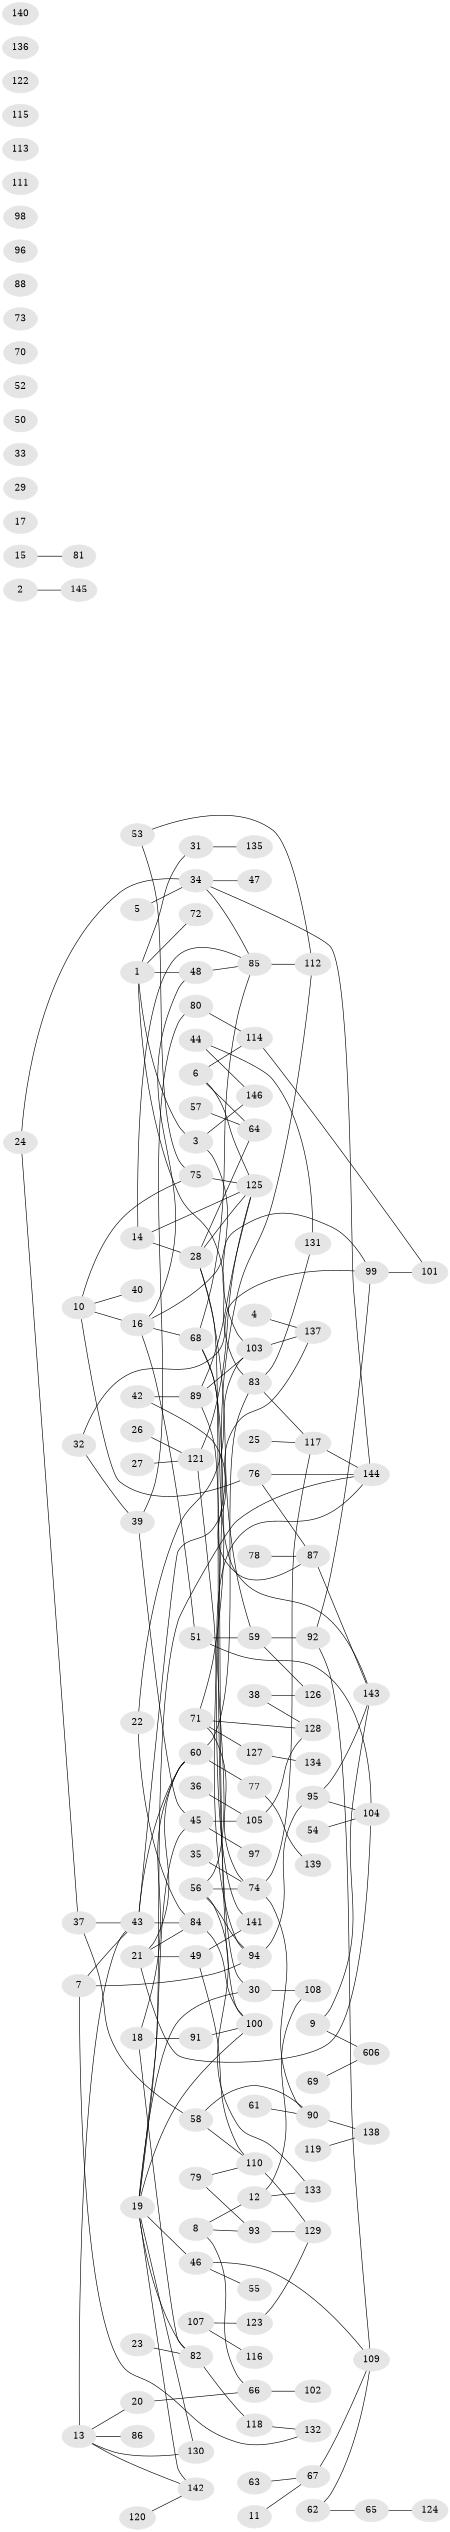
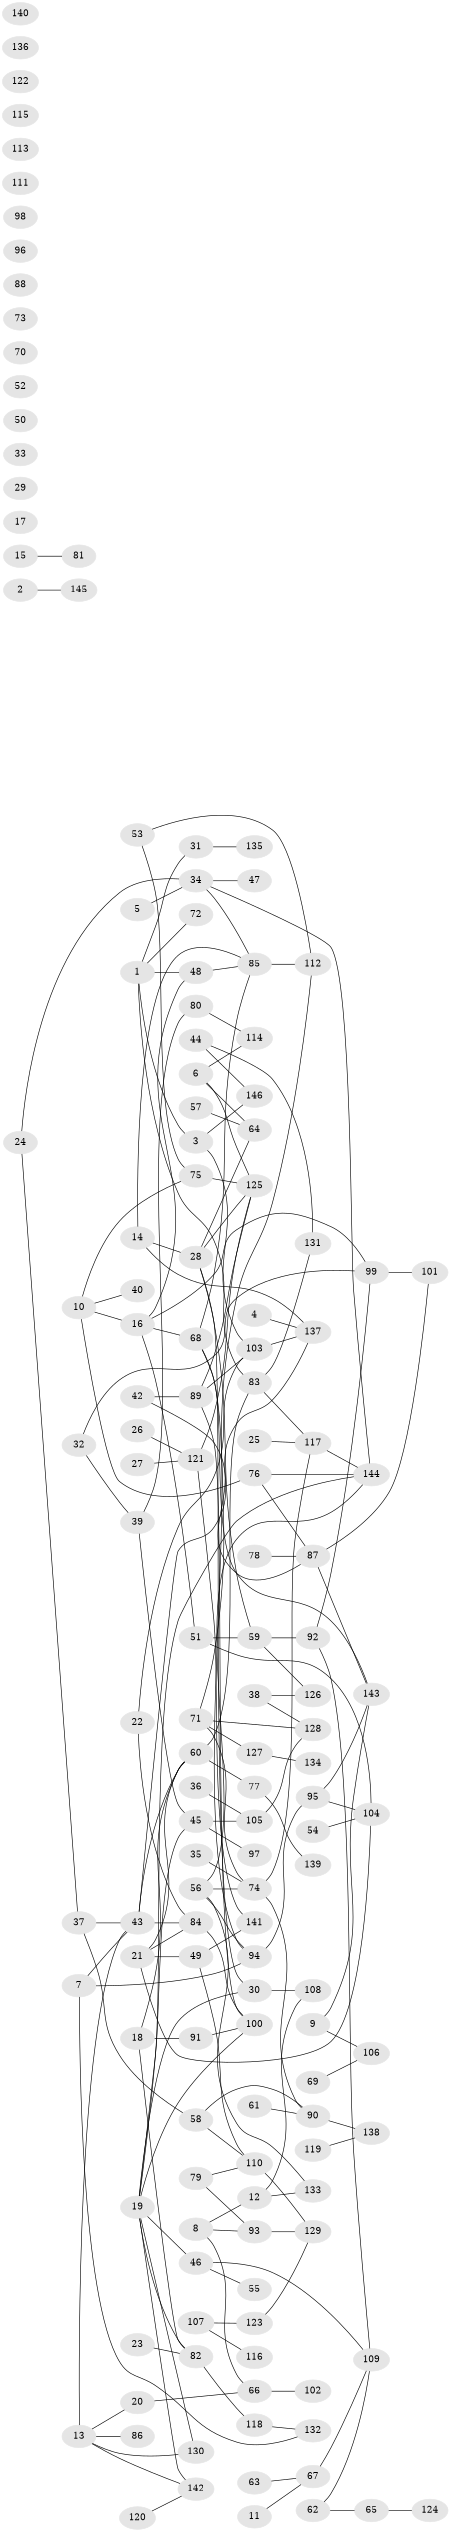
(344, 1154) -> (408, 1432)
(198, 1211) -> (198, 1282)
(372, 2053) -> (372, 2053)
